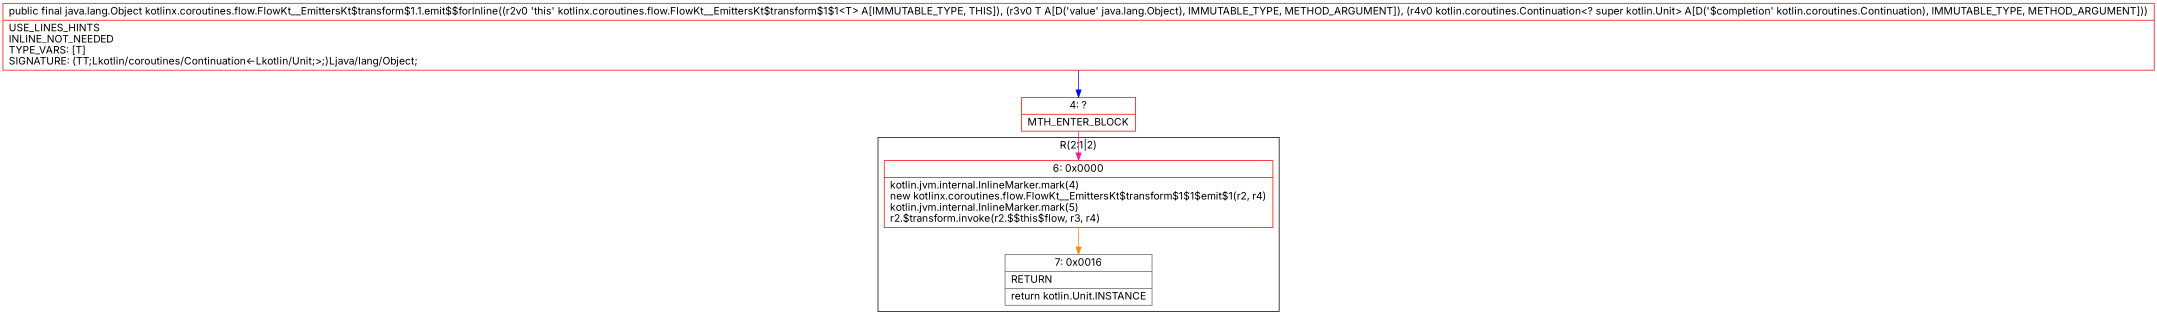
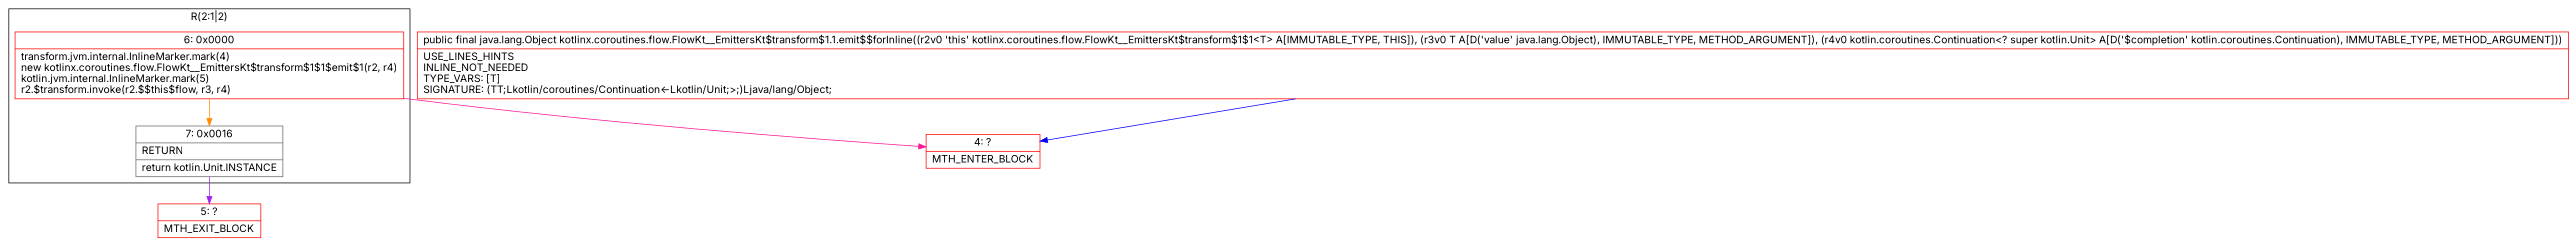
(1079, 142) -> (661, 126)
(985, 186) -> (126, 57)
none -> (209, 221)
